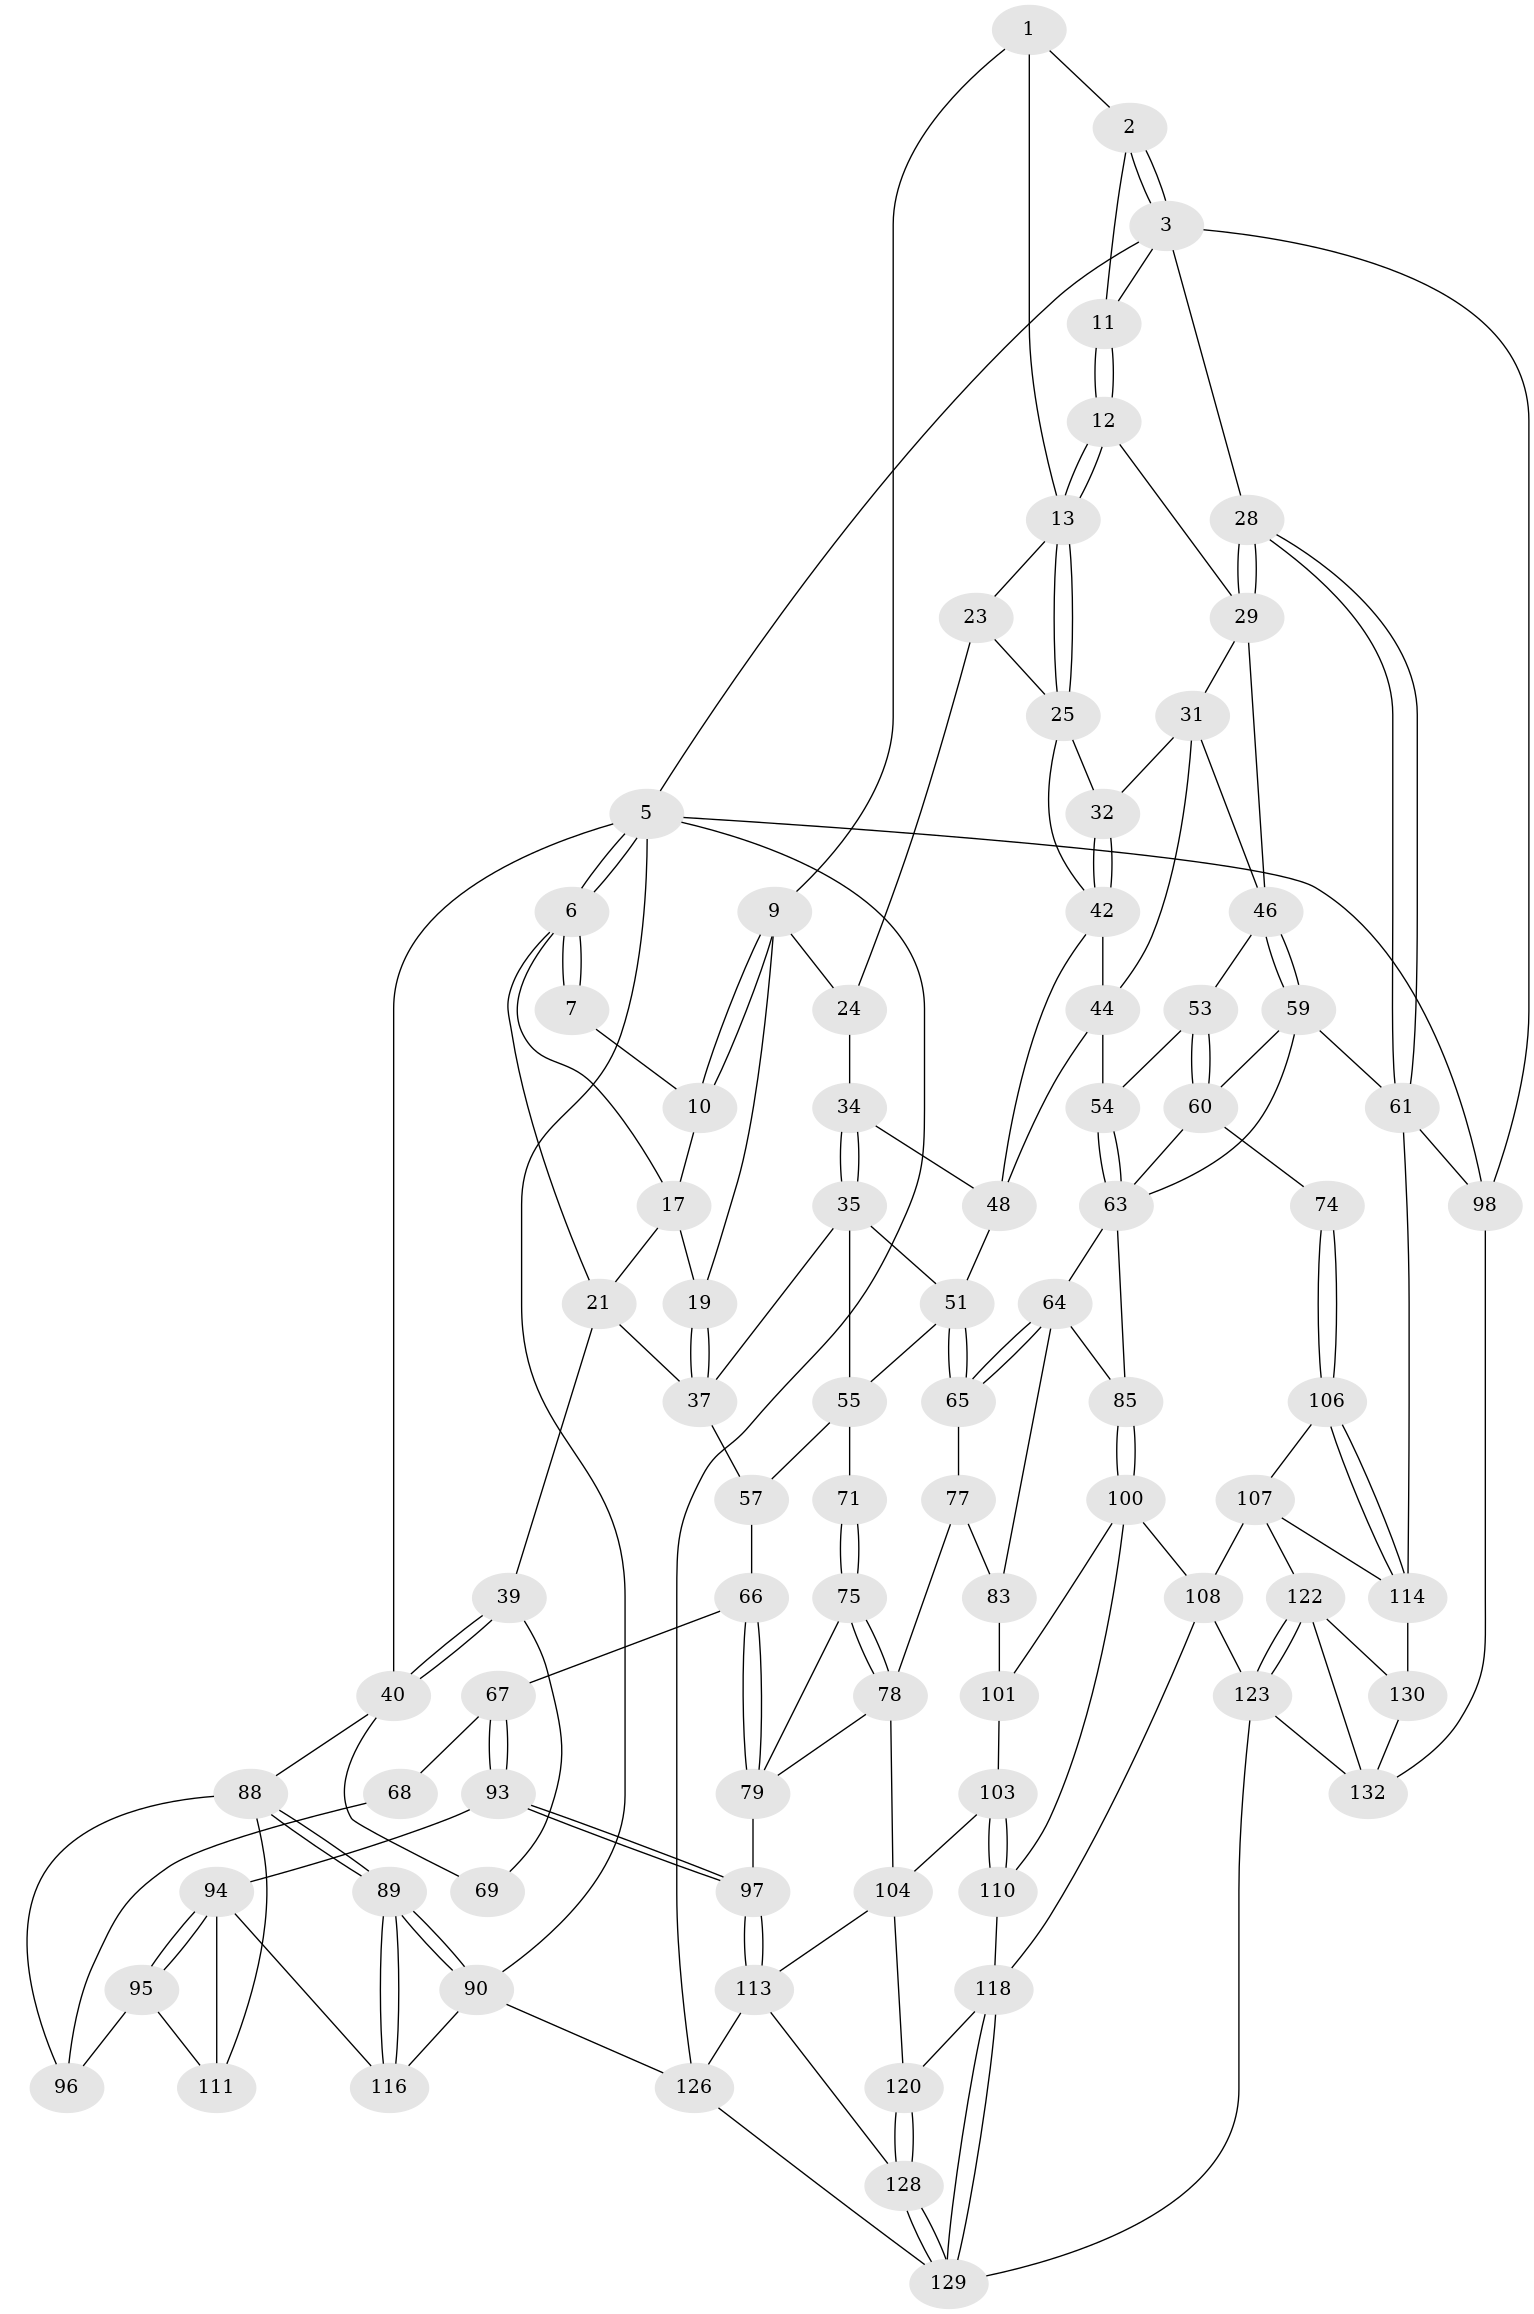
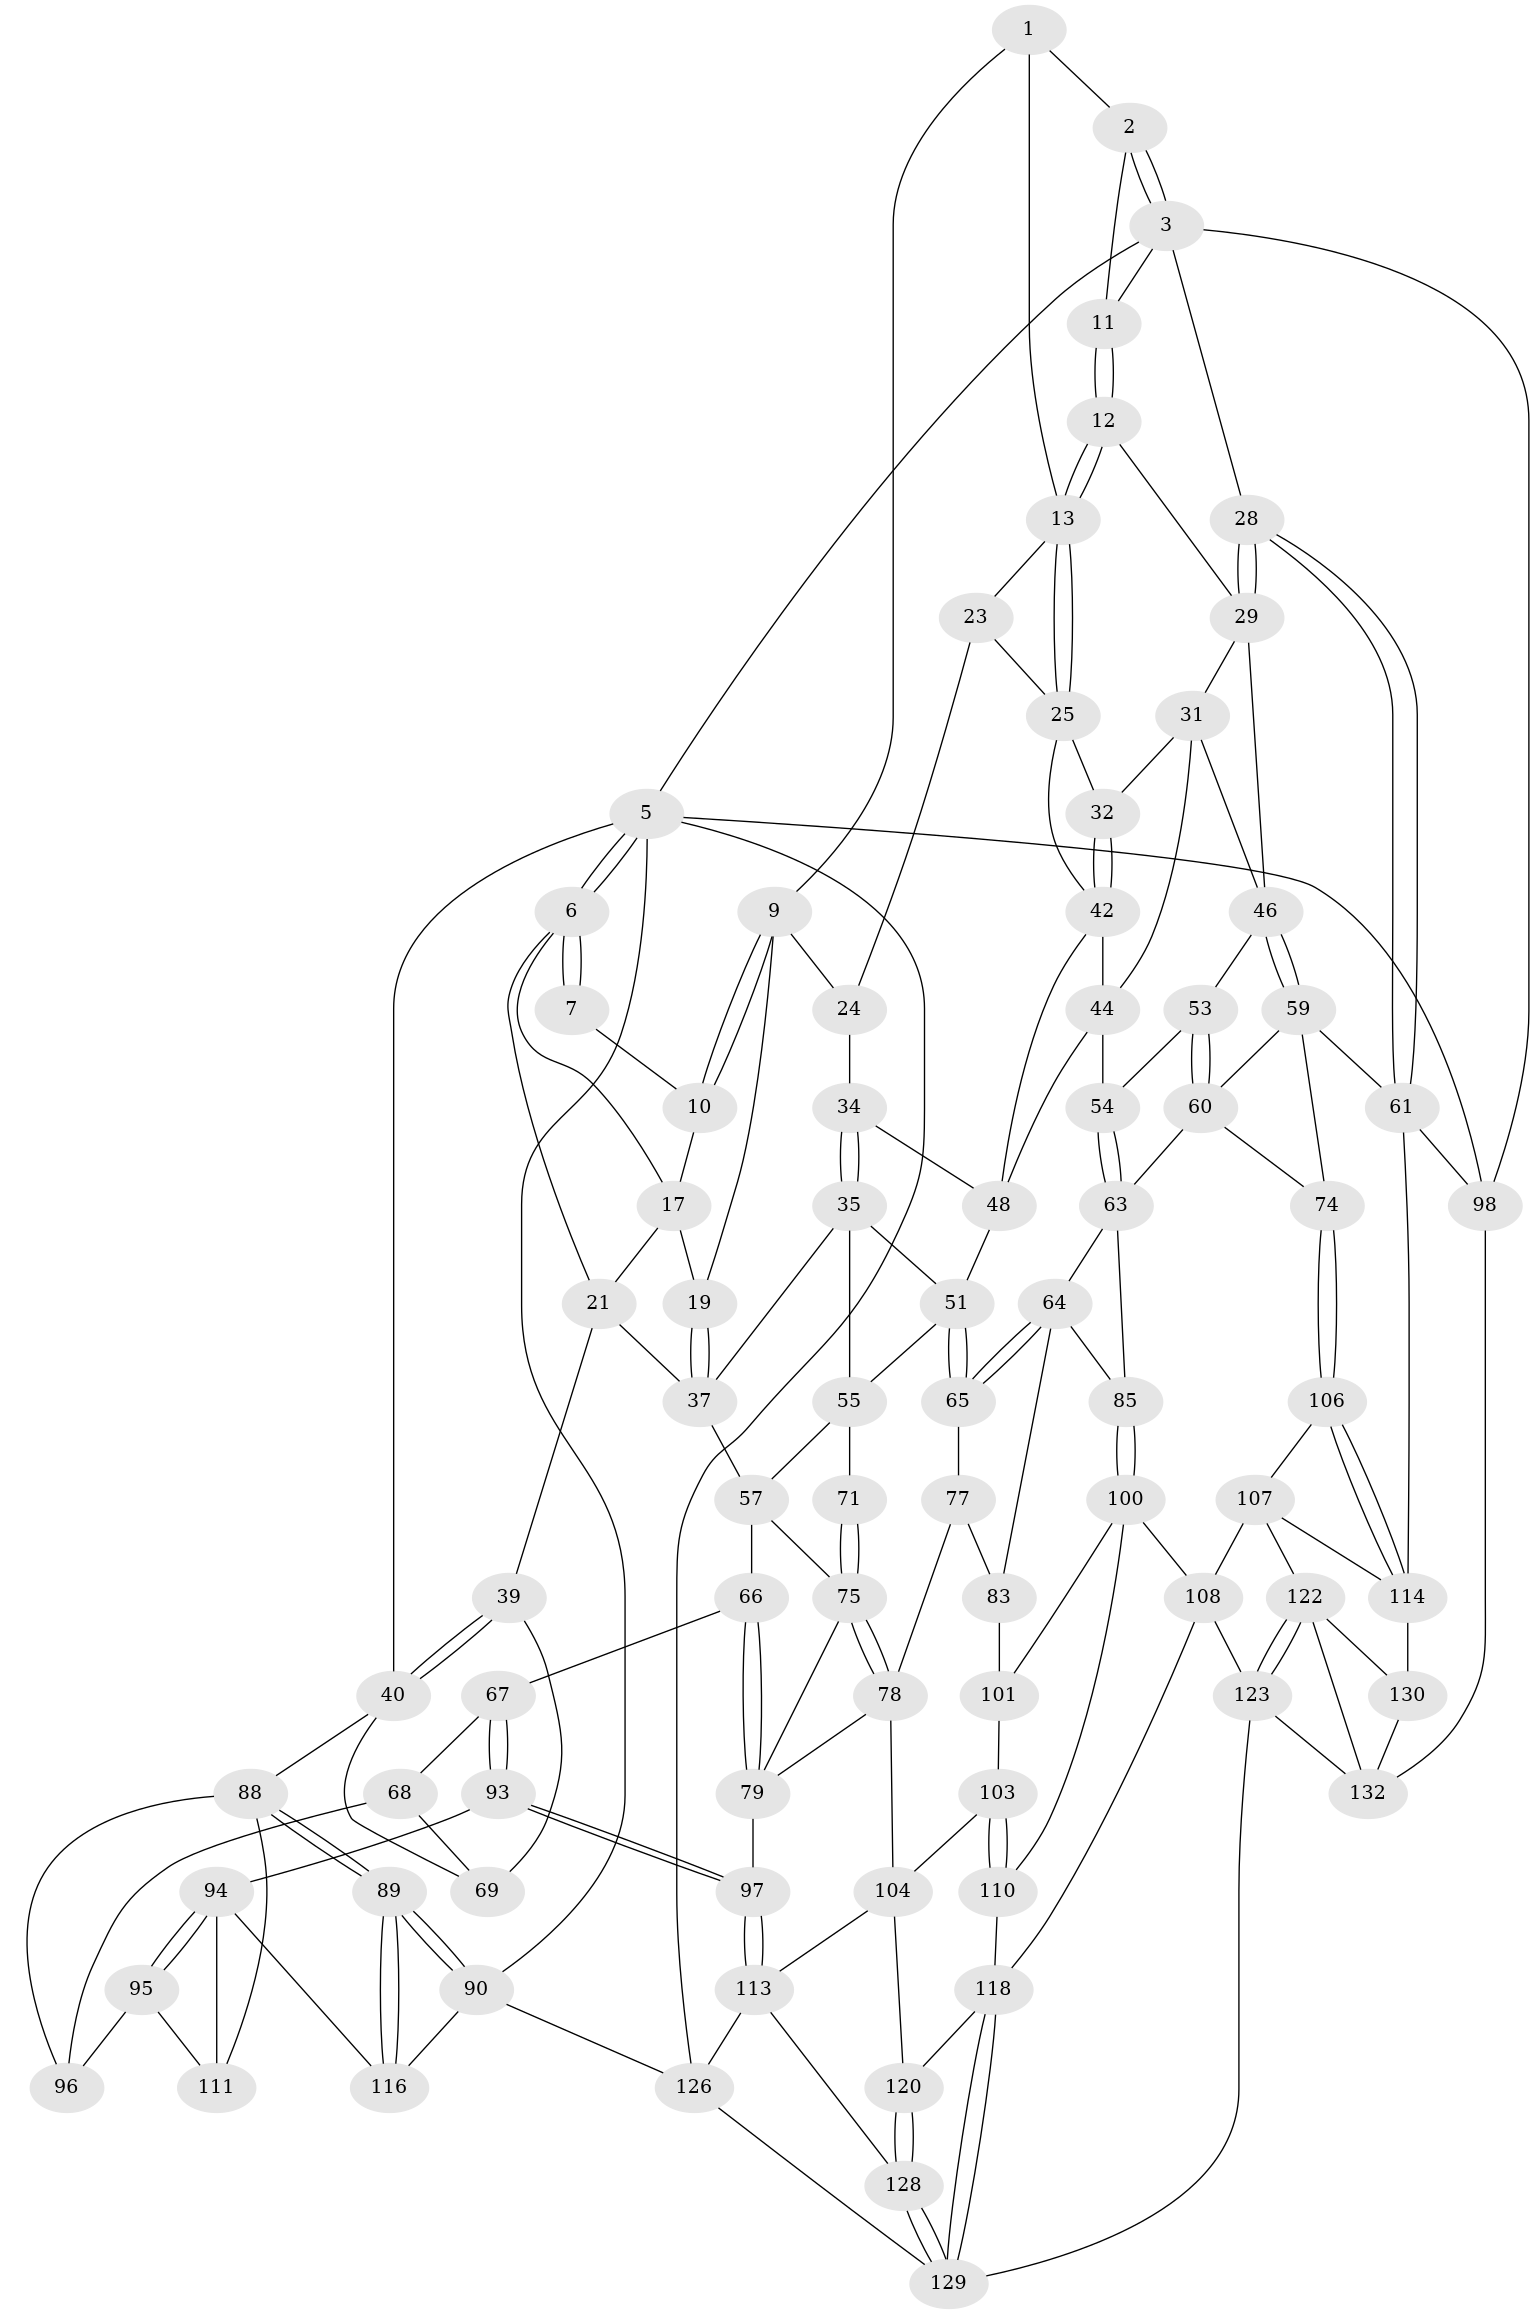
(1250, 1132) -> (1313, 1108)
none -> (800, 1549)
none -> (444, 1843)
